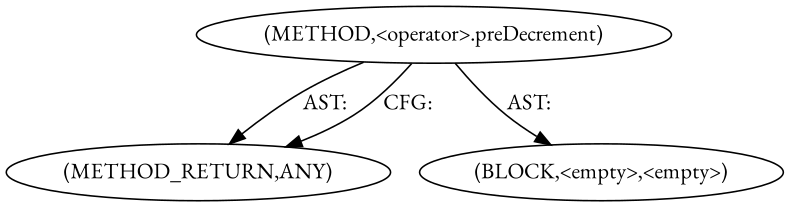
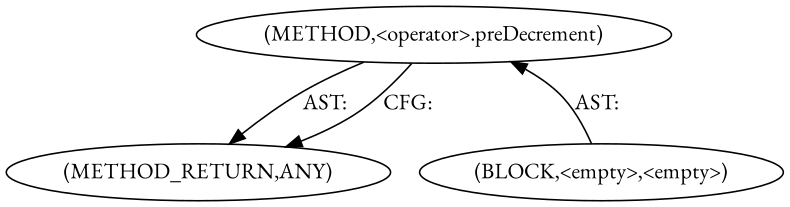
(493, 103) -> (565, 100)
